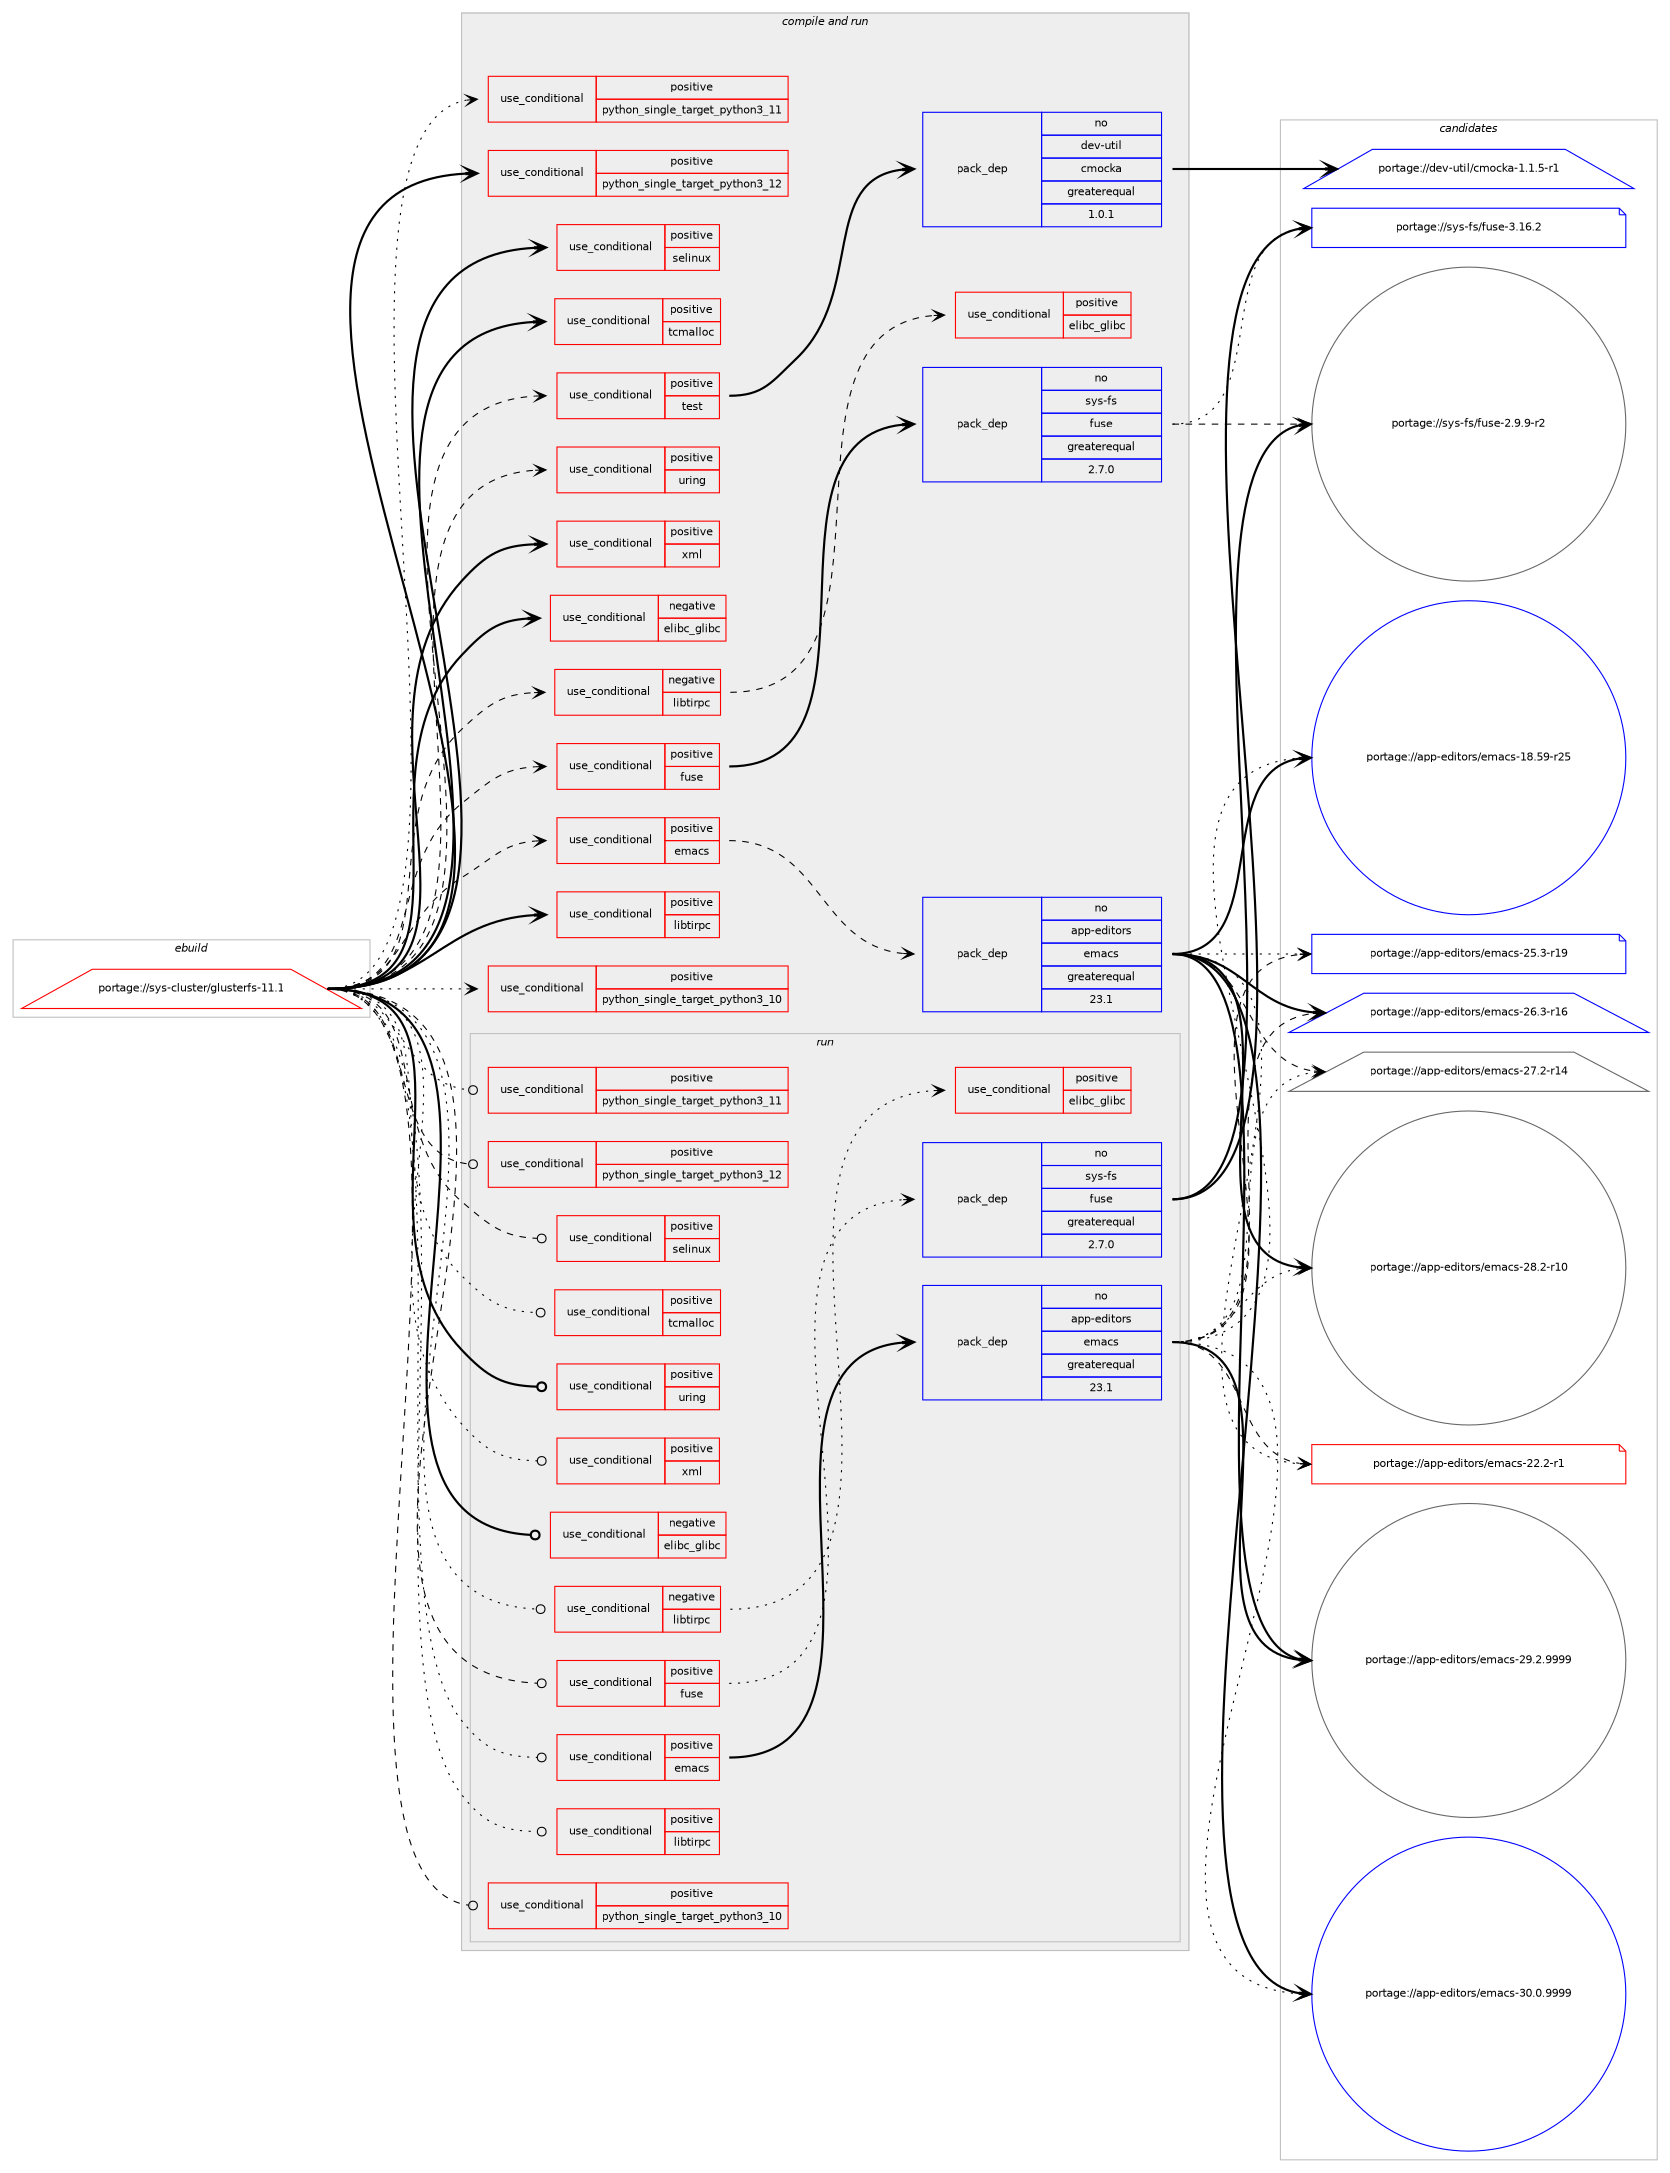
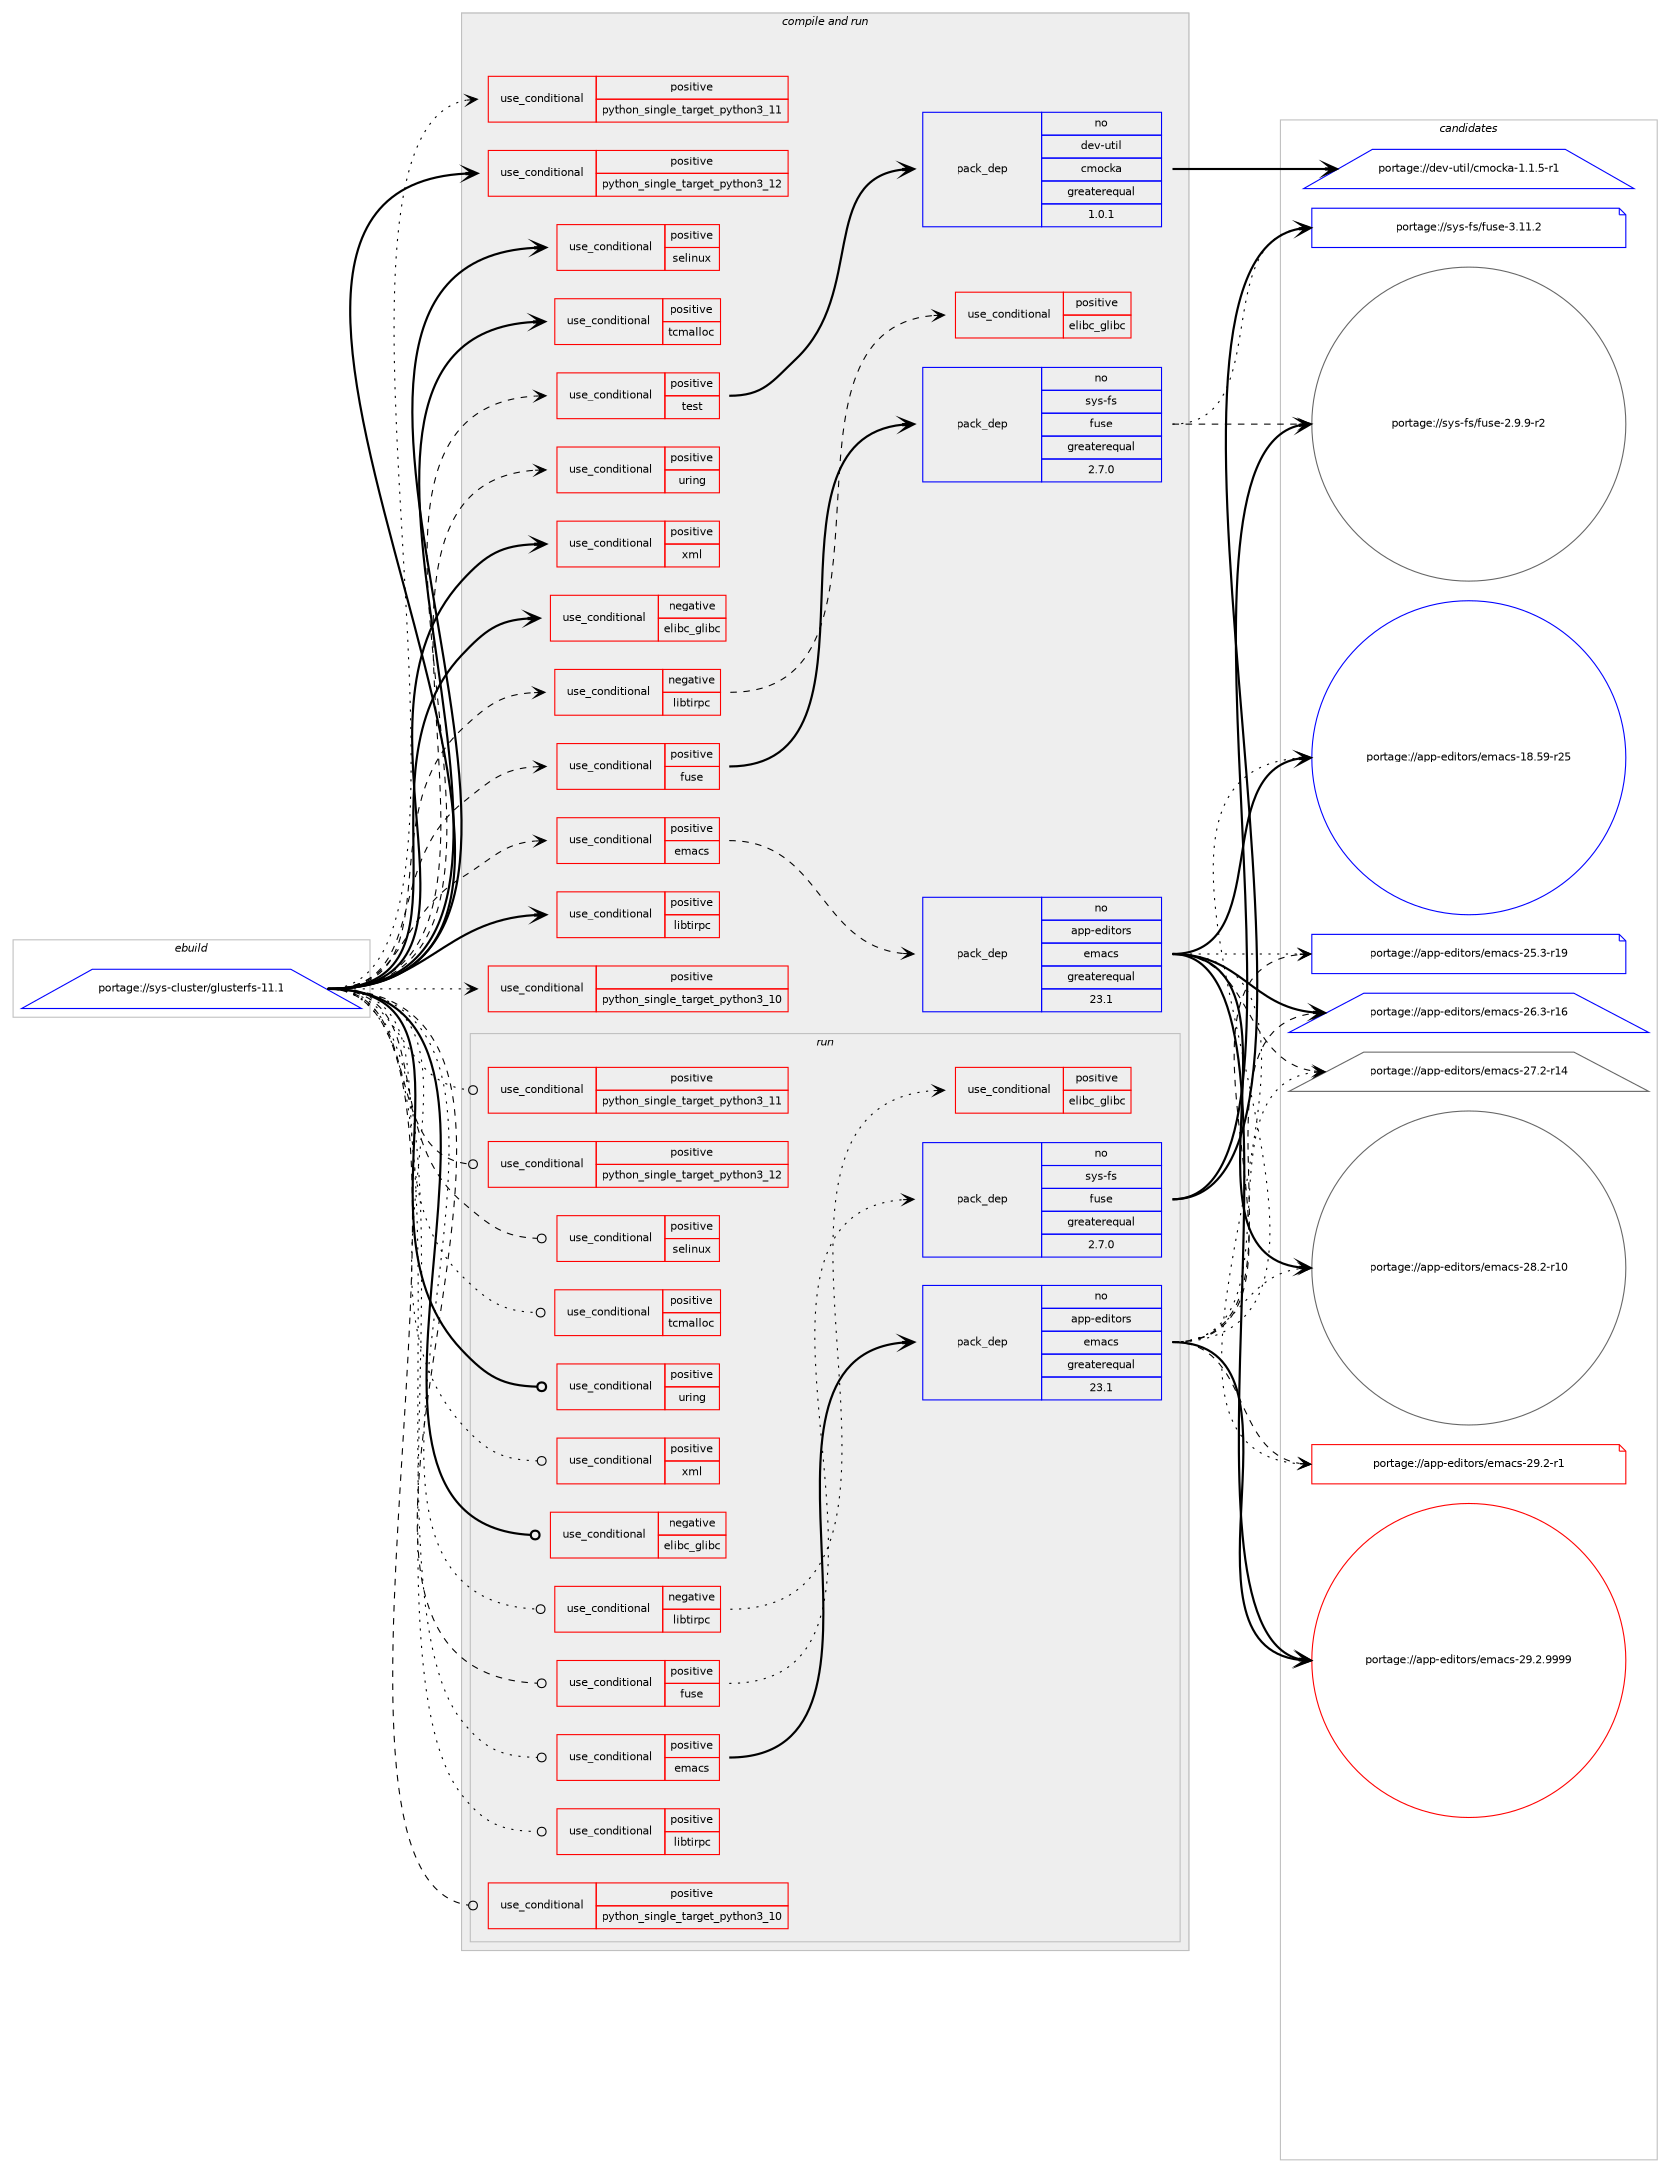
(1469, 228) -> (1469, 228)
(192, 989) -> (192, 989)
(1469, 1464) -> (1469, 1464)
(1469, 1660) -> (1469, 1660)
(1469, 1994) -> none
